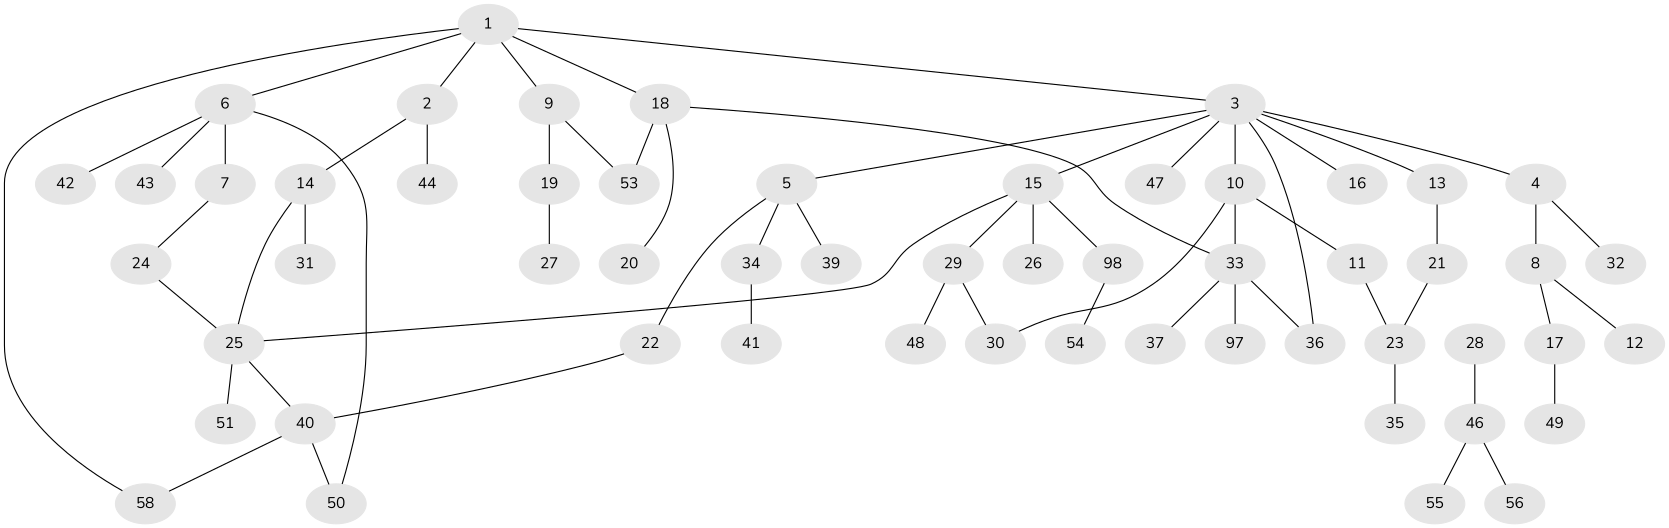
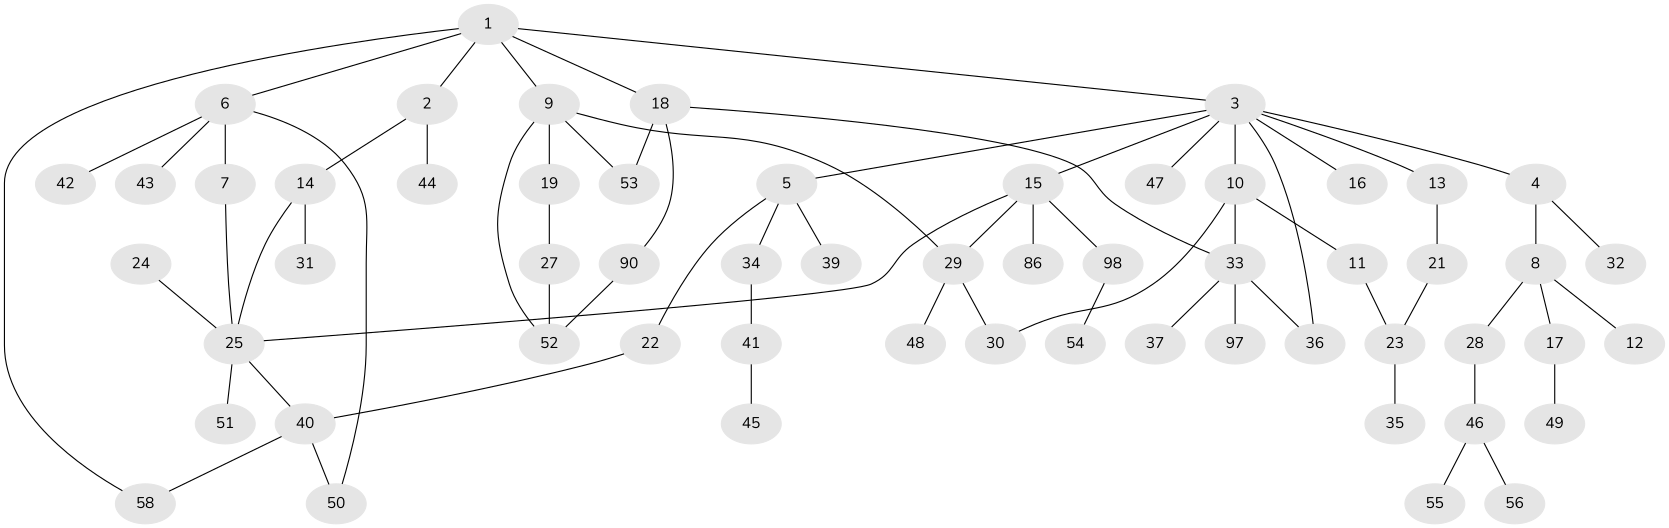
none -> (771, 145)
(183, 224) -> (228, 264)
(629, 264) -> (629, 264)
(1033, 264) -> (1033, 264)
none -> (1505, 304)
none -> (549, 344)
none -> (751, 424)
